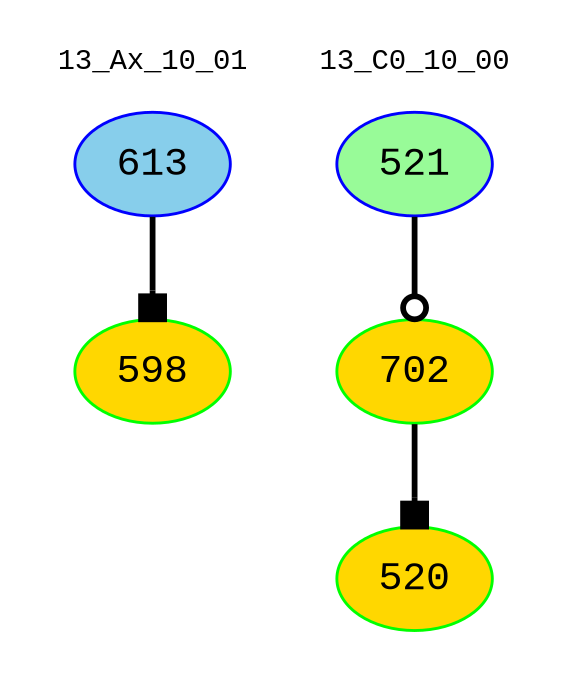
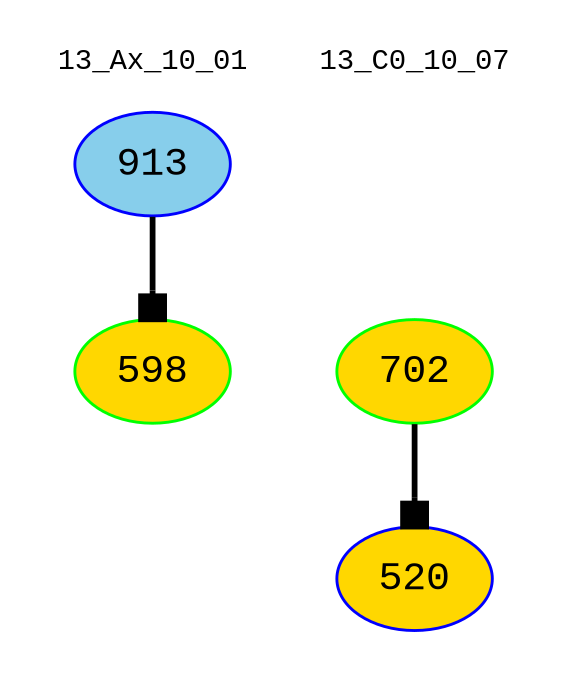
(416, 62) -> (416, 62)
(153, 164) -> (153, 164)
(415, 164) -> none
(415, 579) -> (415, 579)
